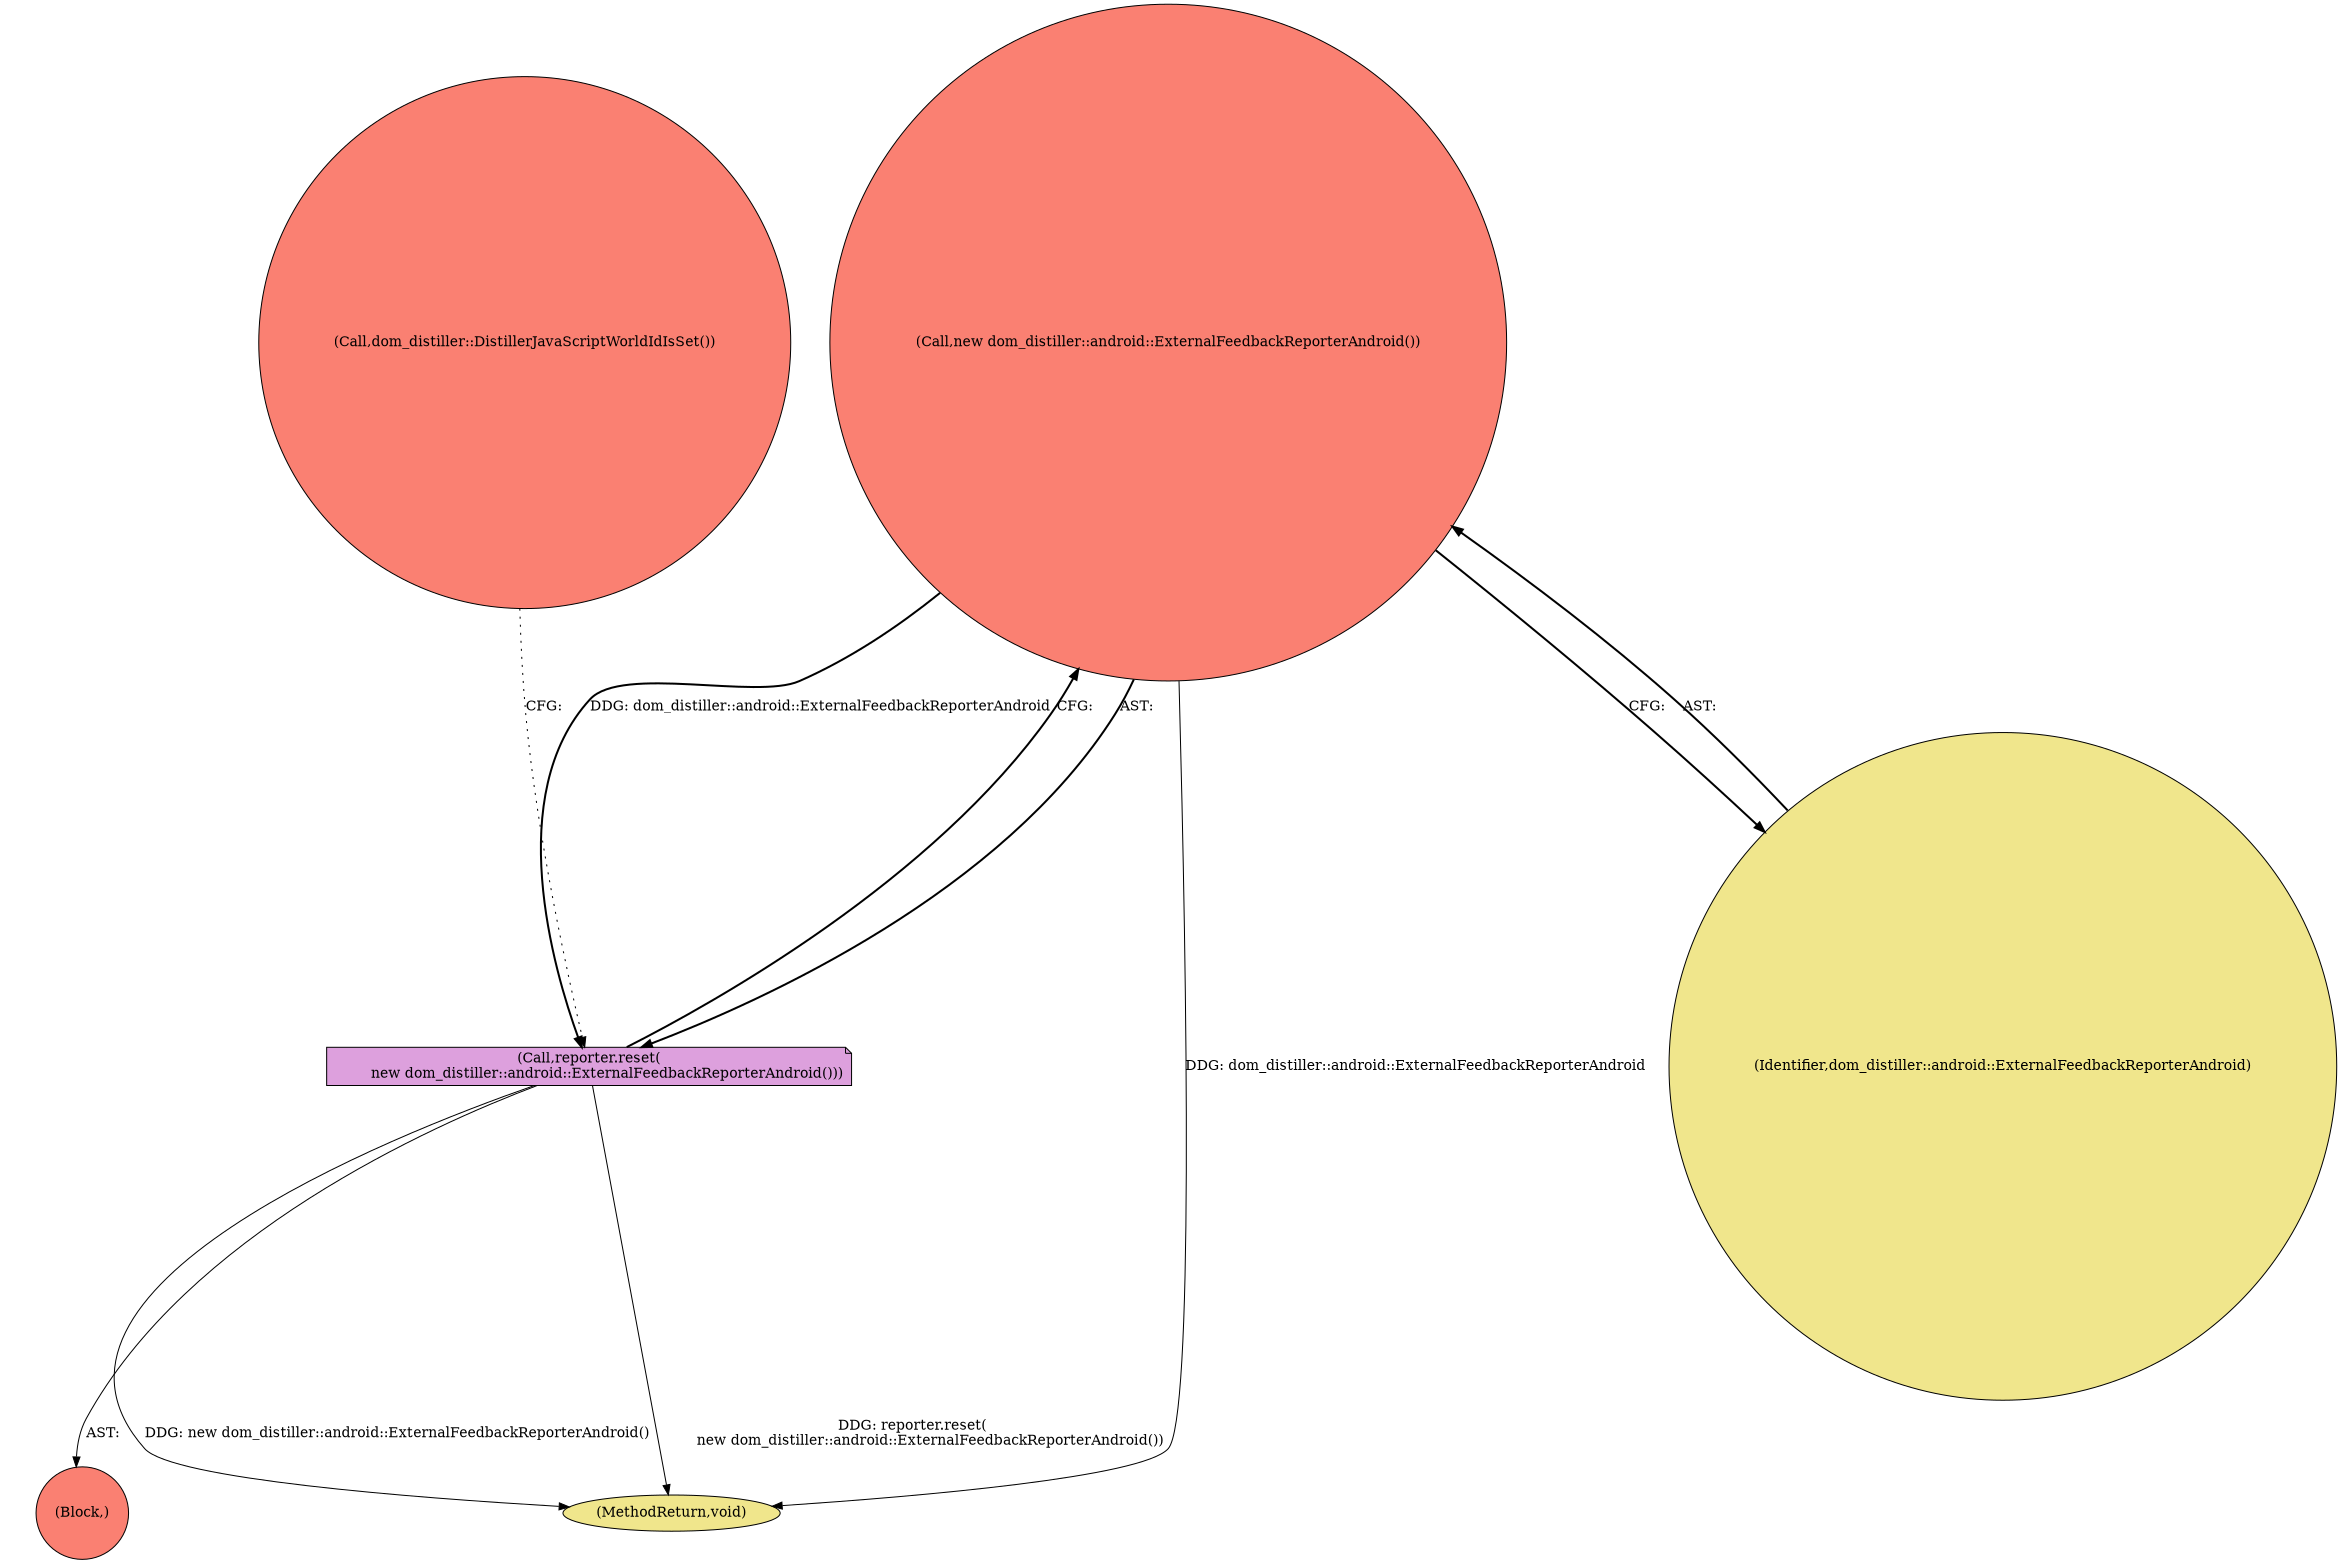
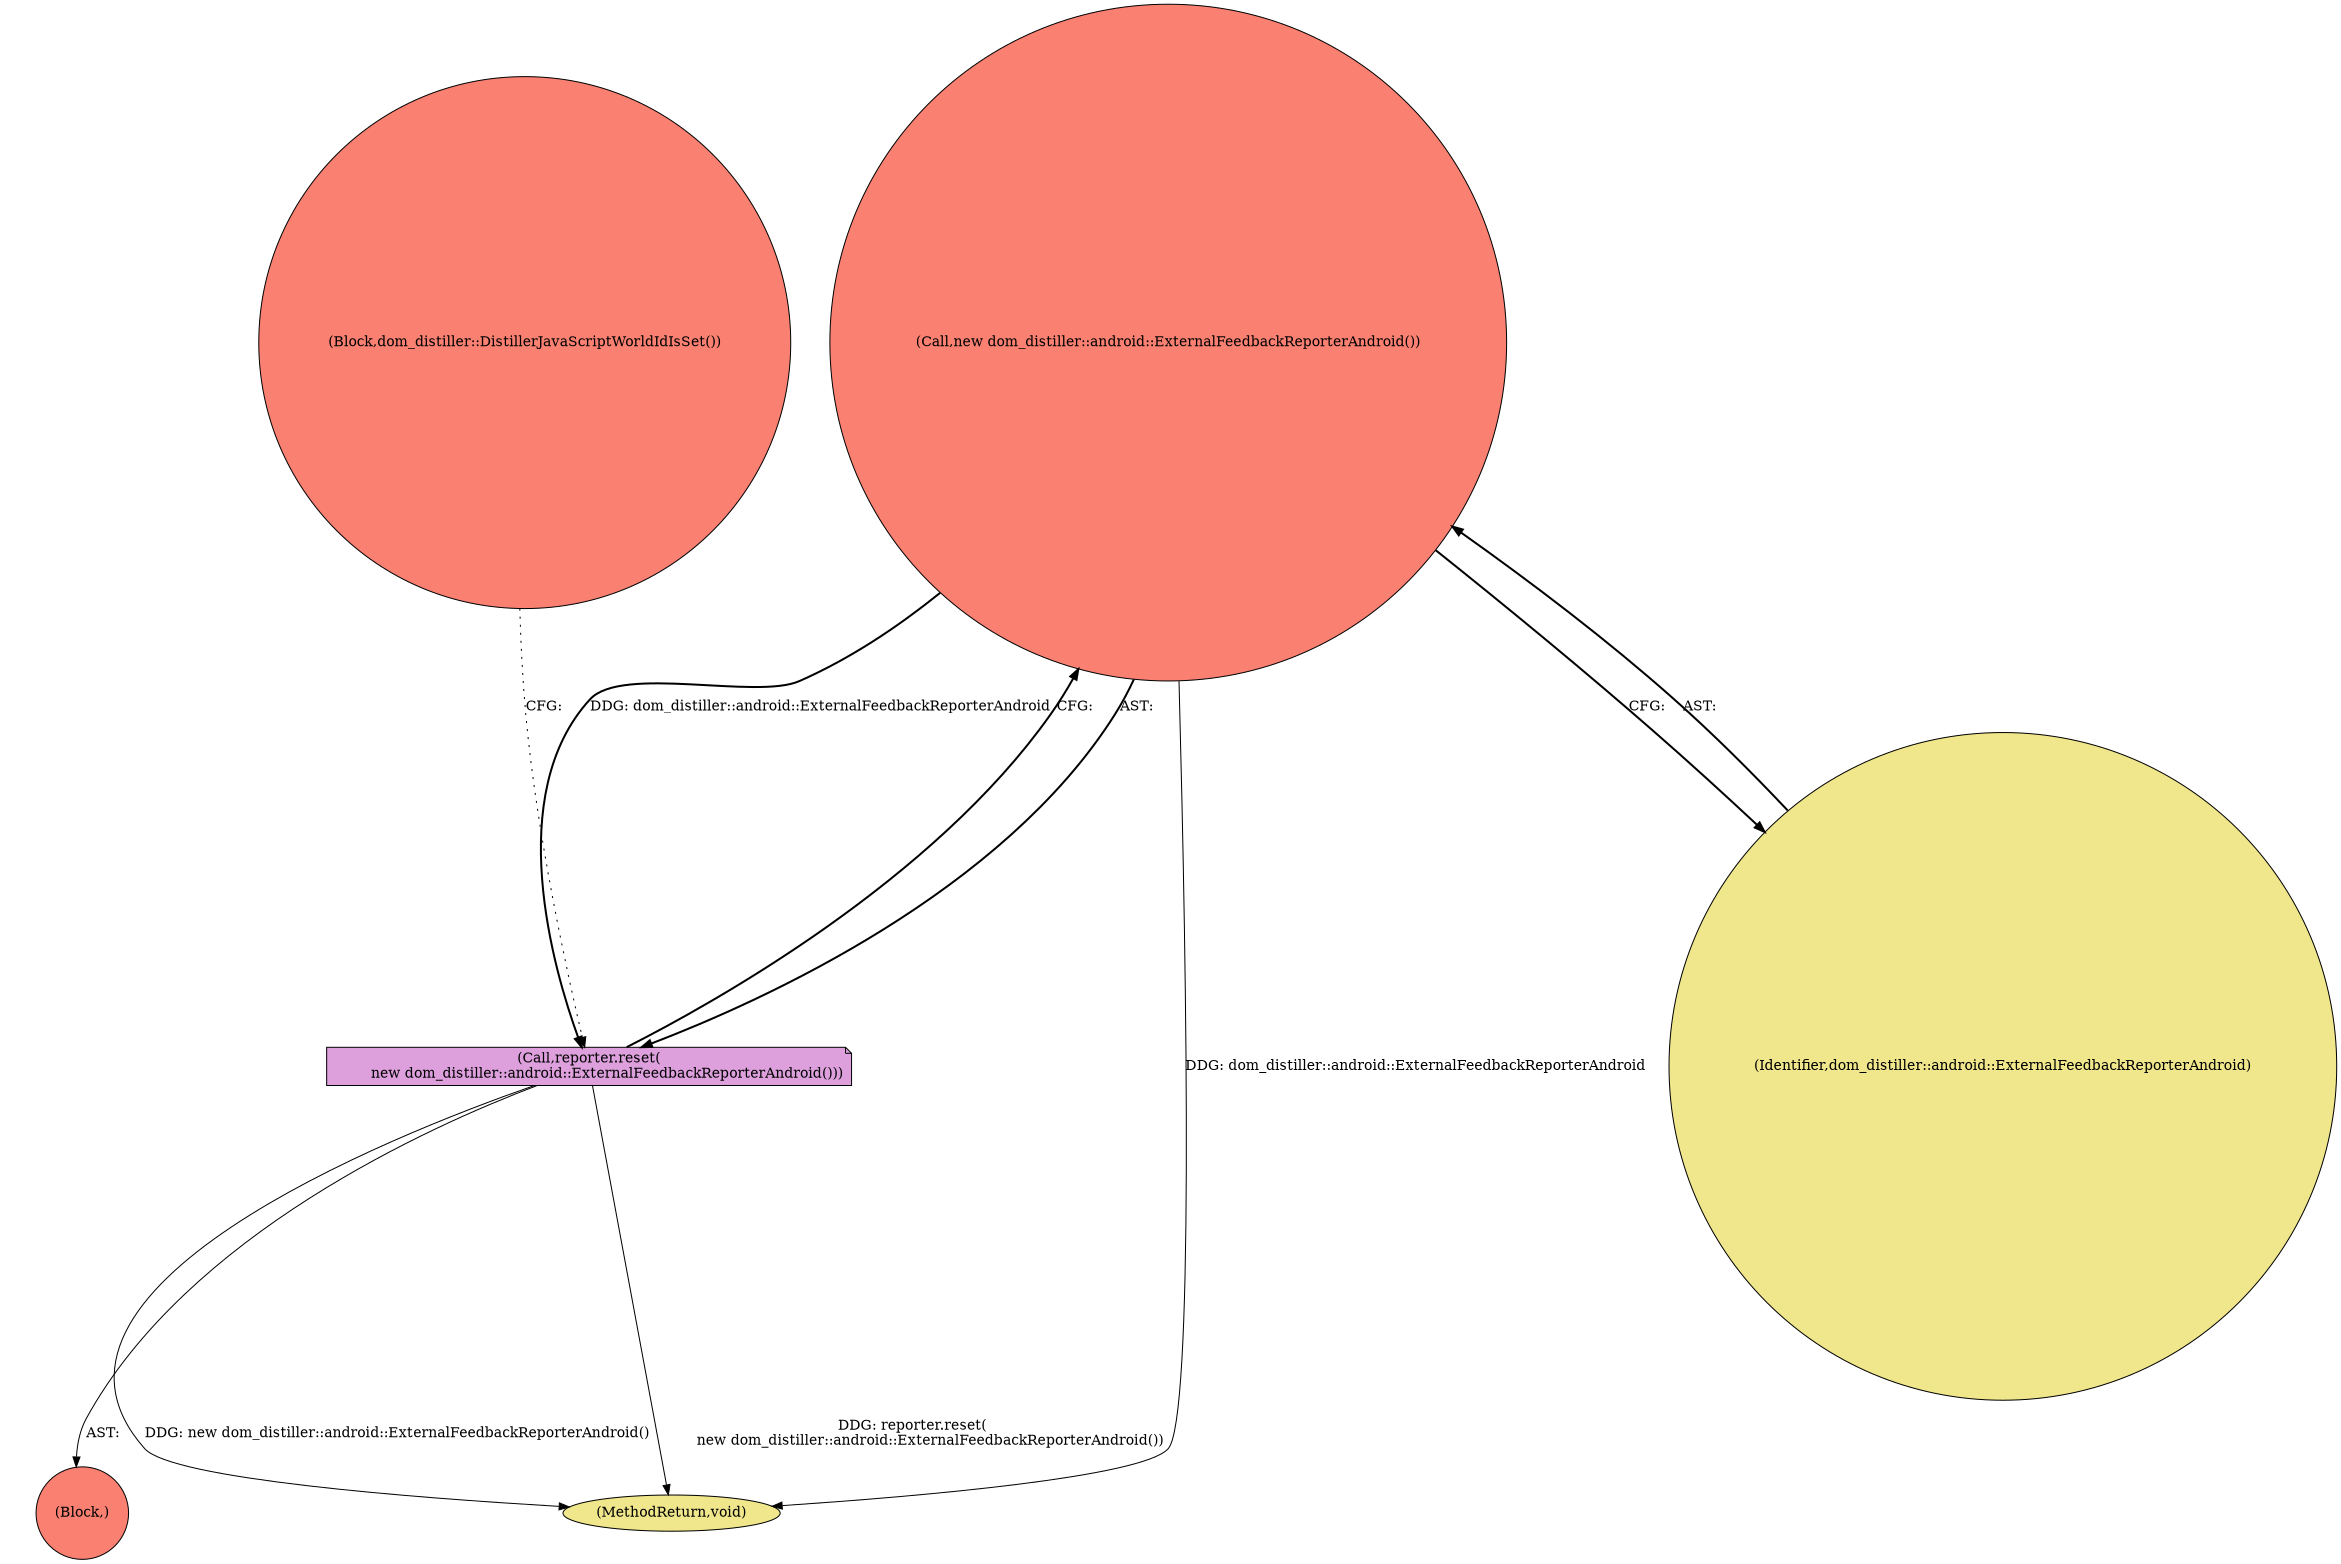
(525, 343) -> (525, 343)
